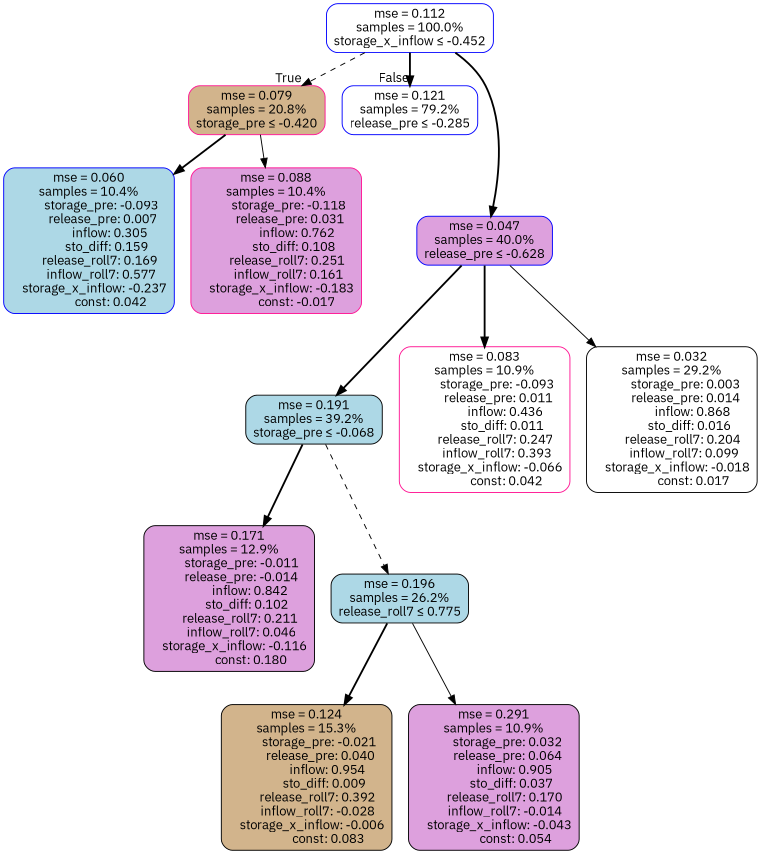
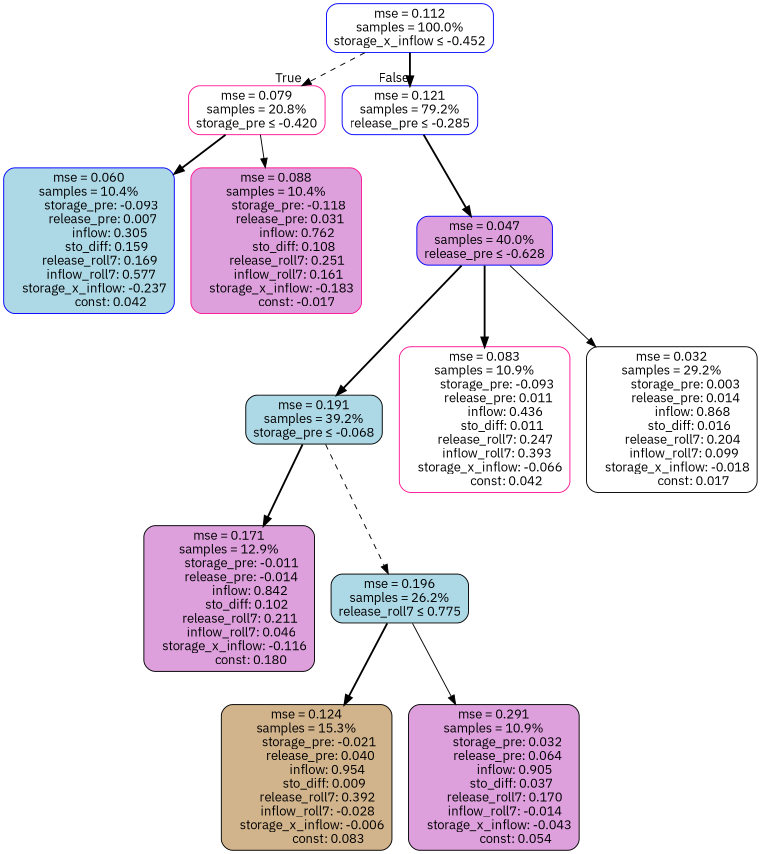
(257, 110) -> (257, 110)
(497, 123) -> (445, 171)
